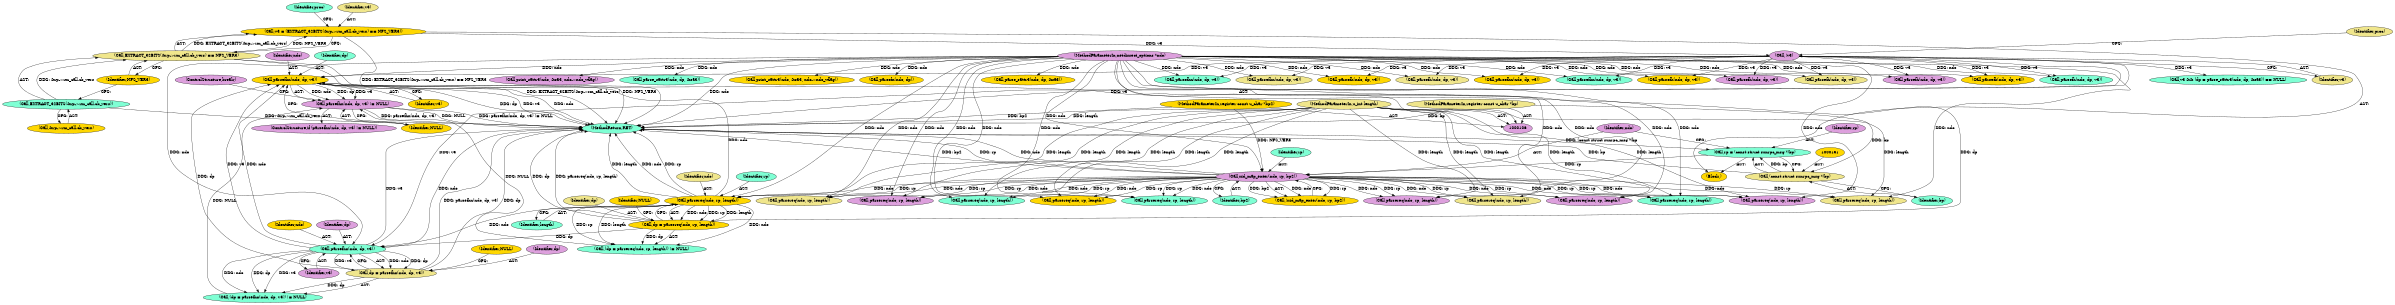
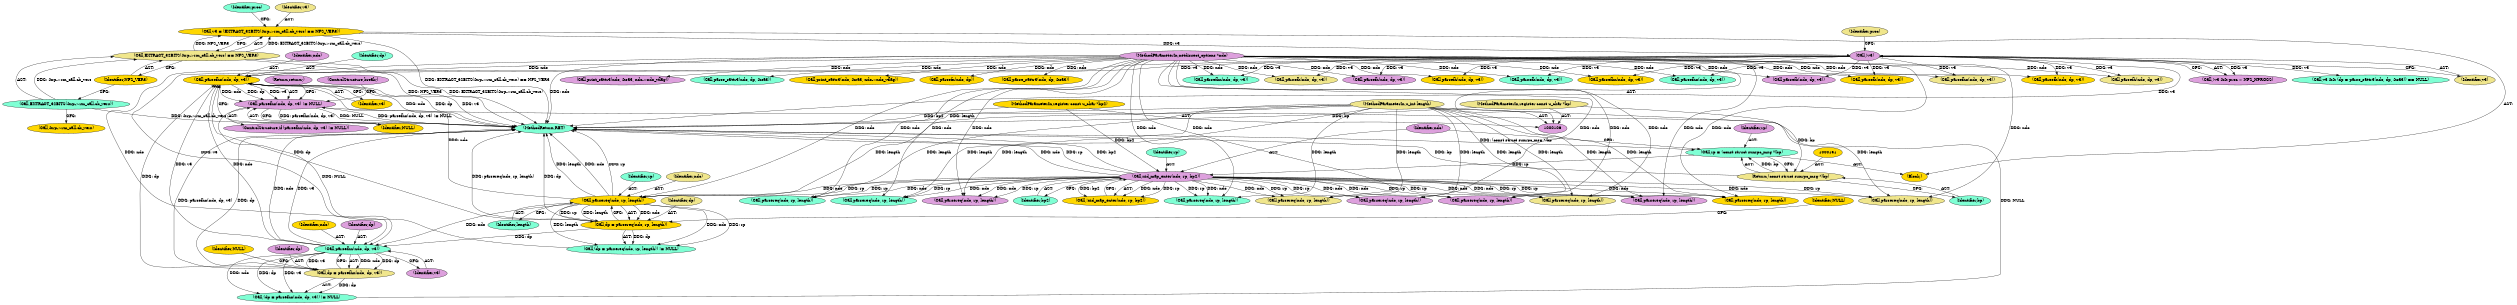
none -> (288, 80)
none -> (2238, 80)
(69, 118) -> none
(1108, 129) -> none
(1274, 140) -> (1125, 140)
(1795, 177) -> (1790, 177)
